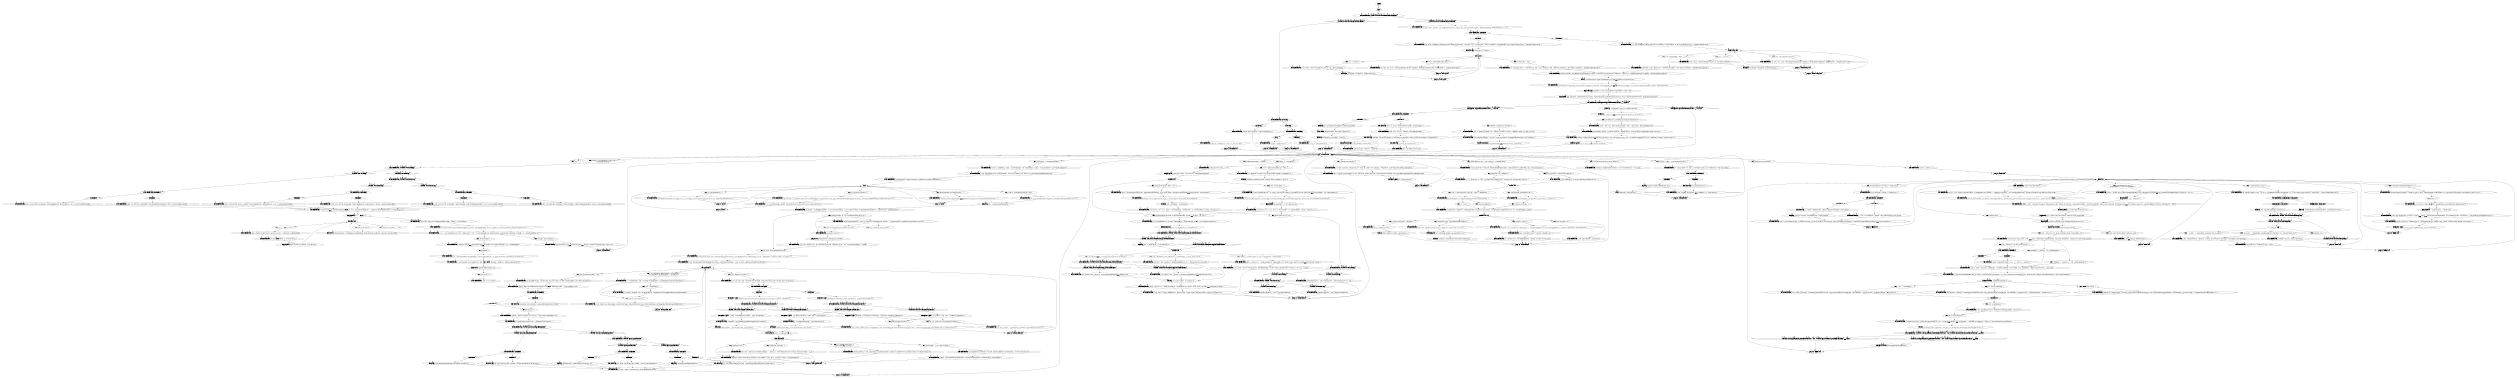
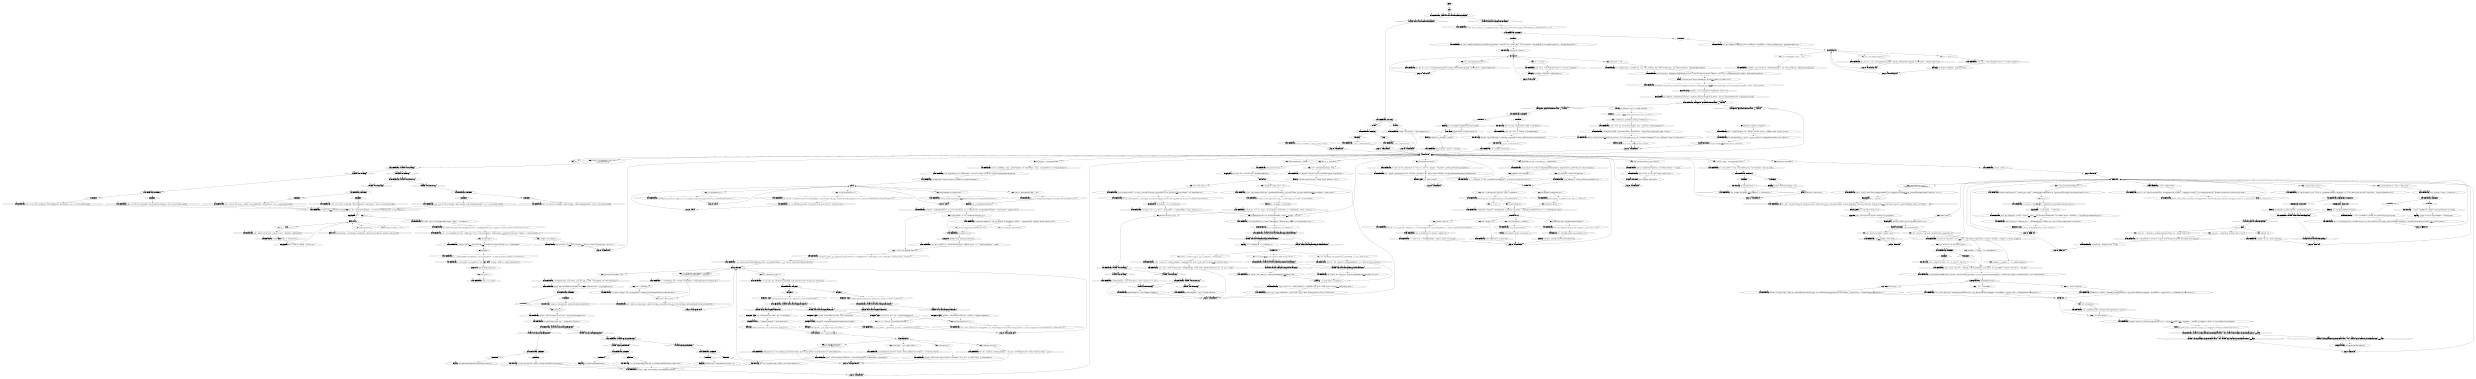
(1259, 126) -> (1396, 126)
(1289, 126) -> (1374, 126)
none -> (1650, 174)
